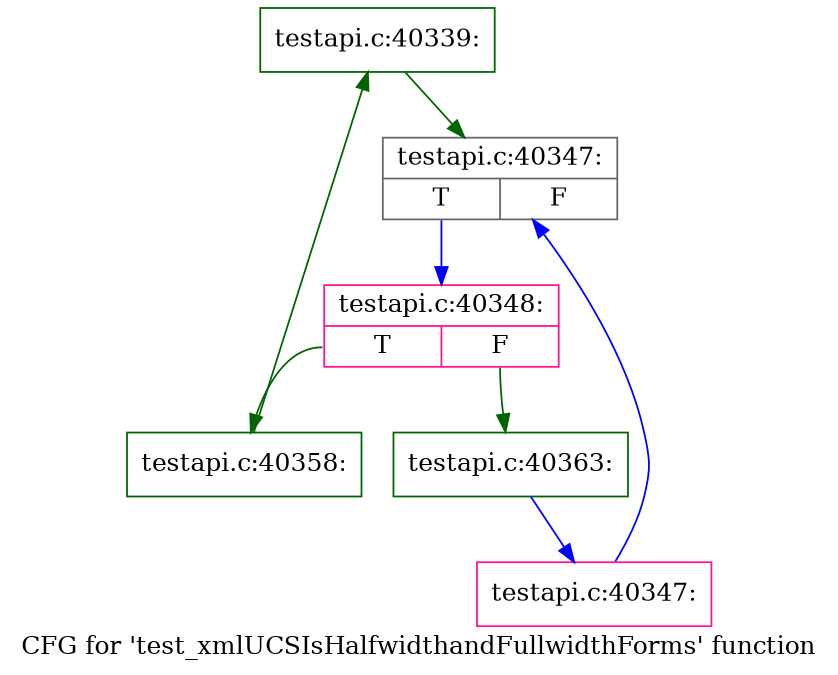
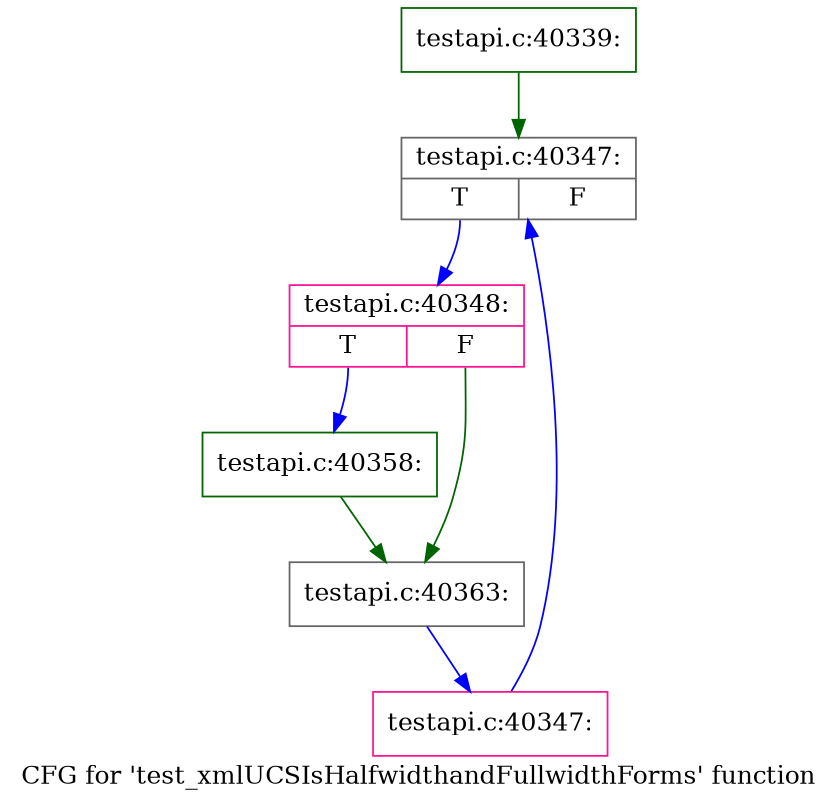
(308, 261) -> (358, 522)
(288, 361) -> (346, 392)
(511, 465) -> (407, 594)
